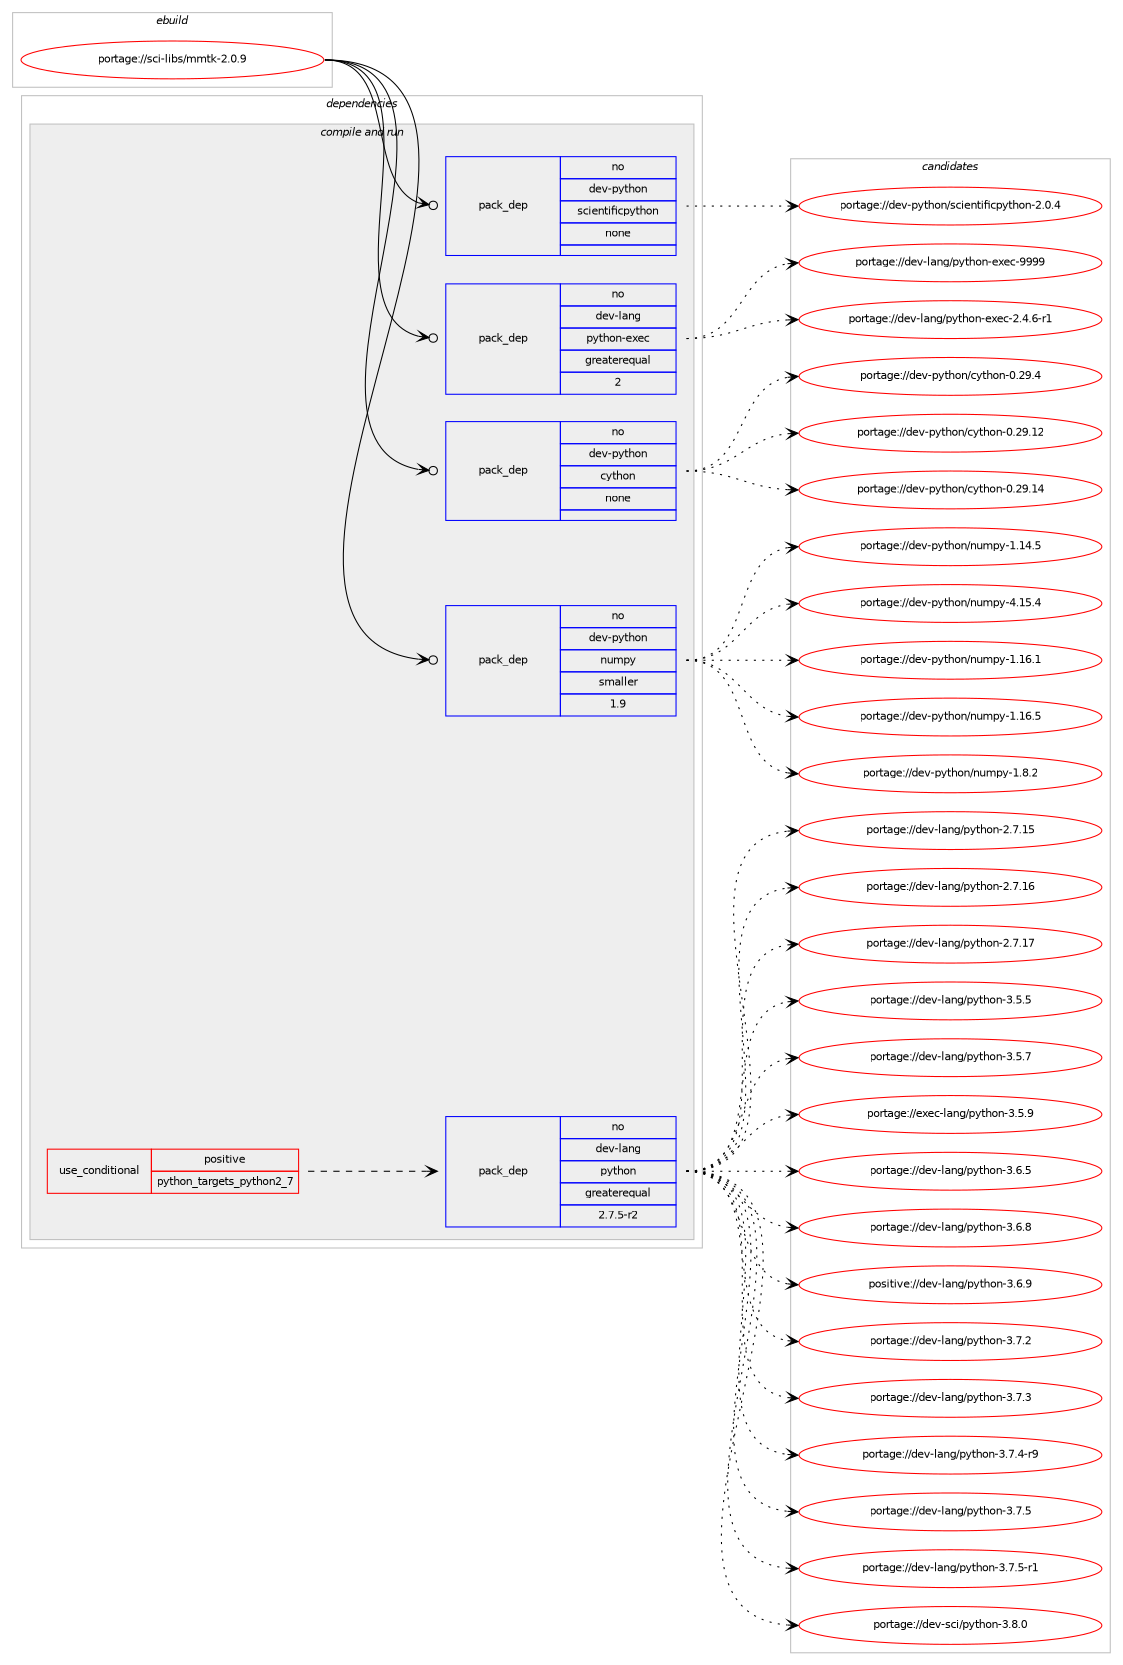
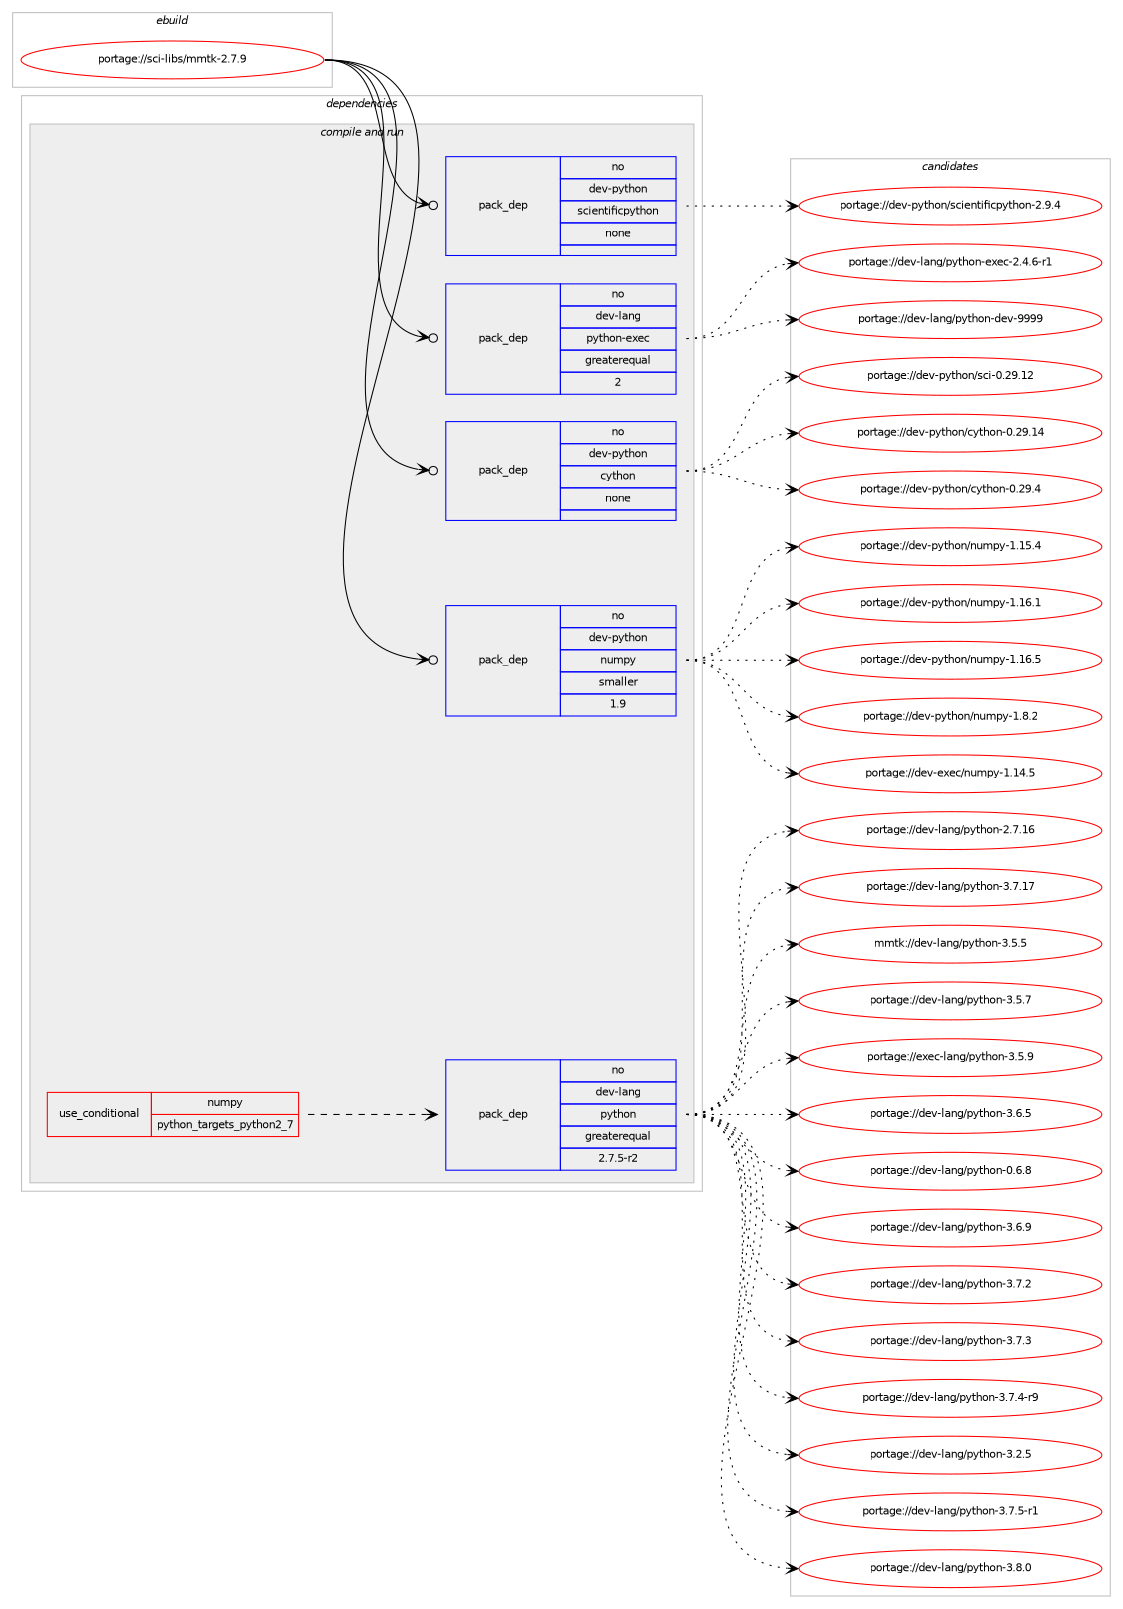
(172, 60) -> (172, 60)
(950, 206) -> (950, 206)
(950, 263) -> (950, 320)
(950, 433) -> (950, 376)
(950, 547) -> (950, 774)
(950, 603) -> (950, 547)
(950, 831) -> none
(950, 944) -> (950, 887)
(950, 1001) -> (950, 944)
(225, 1160) -> (225, 1103)
(950, 1228) -> (950, 1171)
(950, 1285) -> (950, 1228)
(950, 1512) -> (950, 1455)
(950, 1625) -> (950, 1569)
